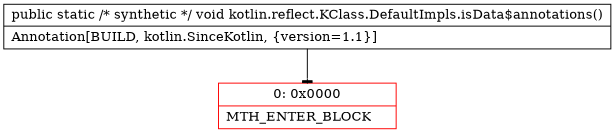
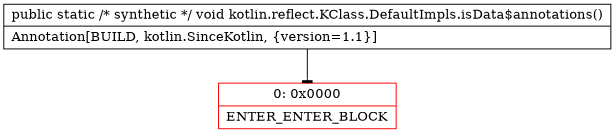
(299, 117) -> (307, 117)
